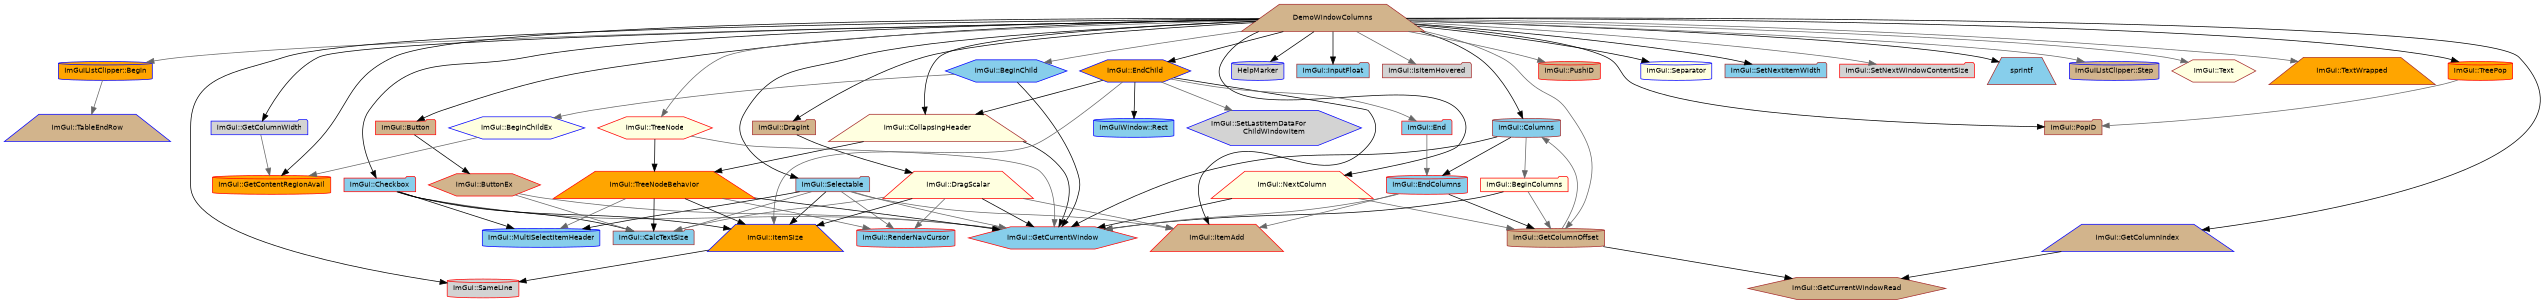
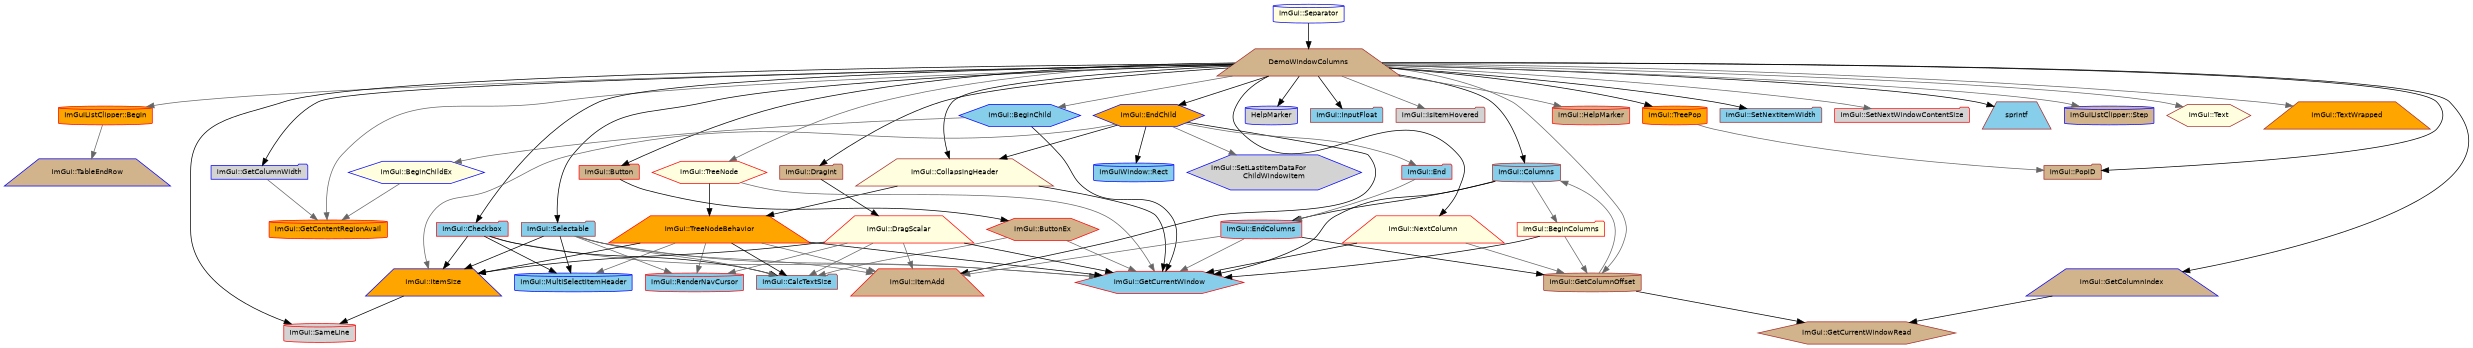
(747, 25) -> (580, 99)
(1530, 40) -> (1309, 32)
(105, 71) -> (105, 115)
(1570, 71) -> (1591, 115)
none -> (815, 256)
